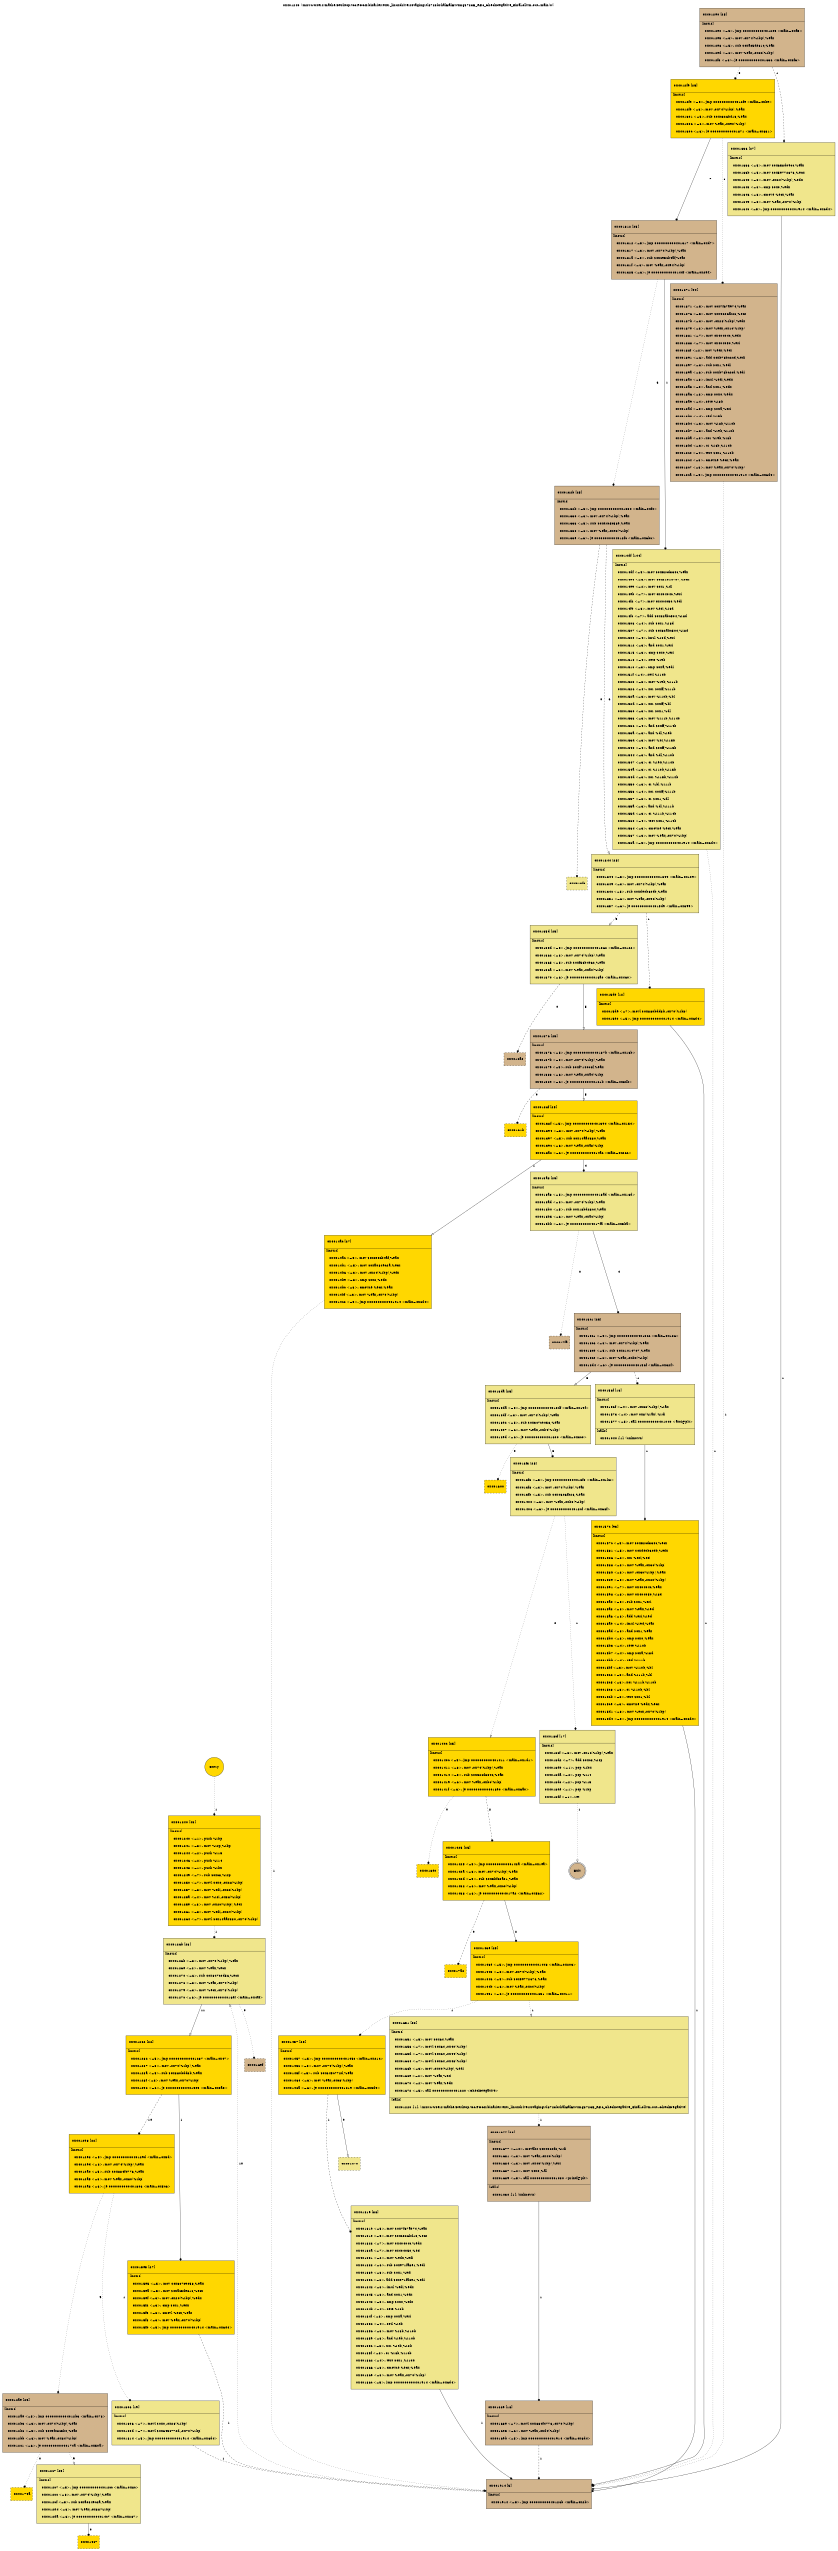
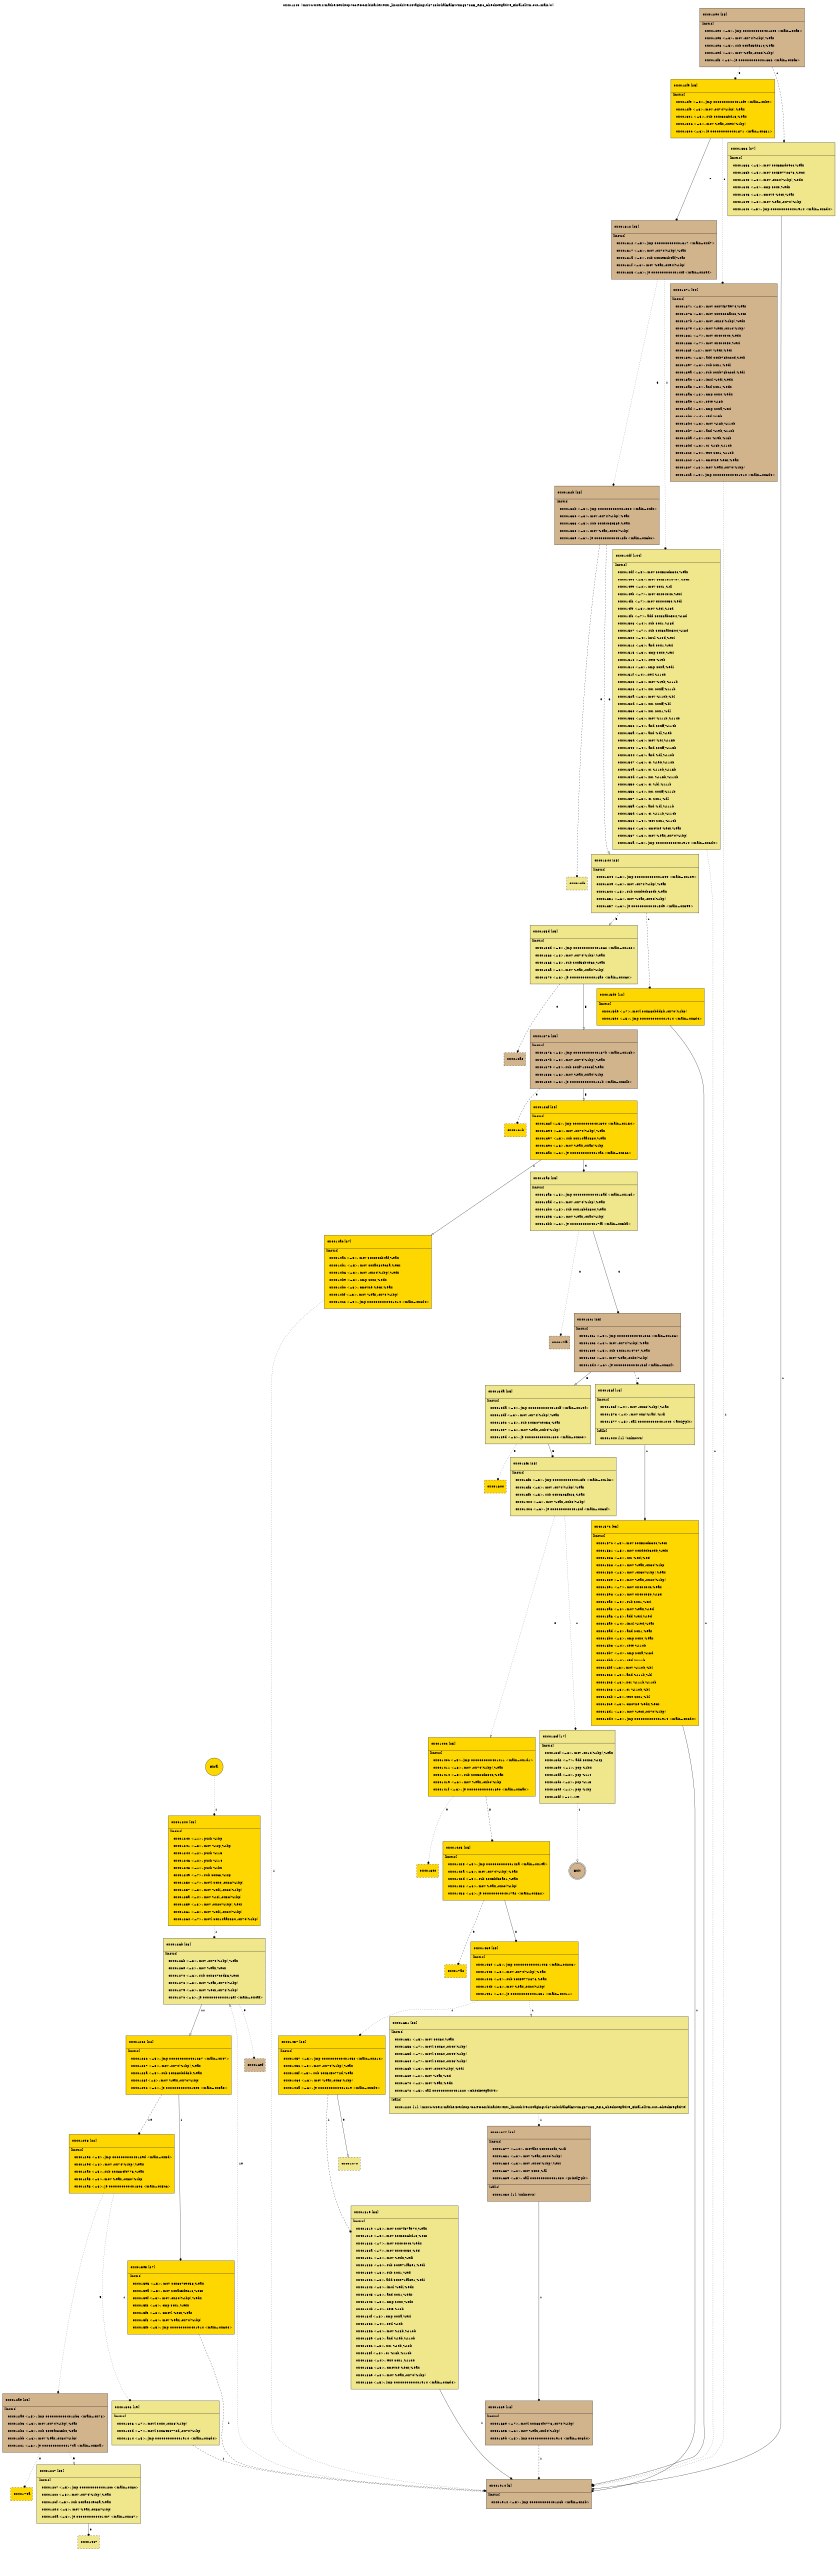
(665, 413) -> (665, 413)
(214, 1767) -> (214, 1767)
(89, 2542) -> (89, 2542)
